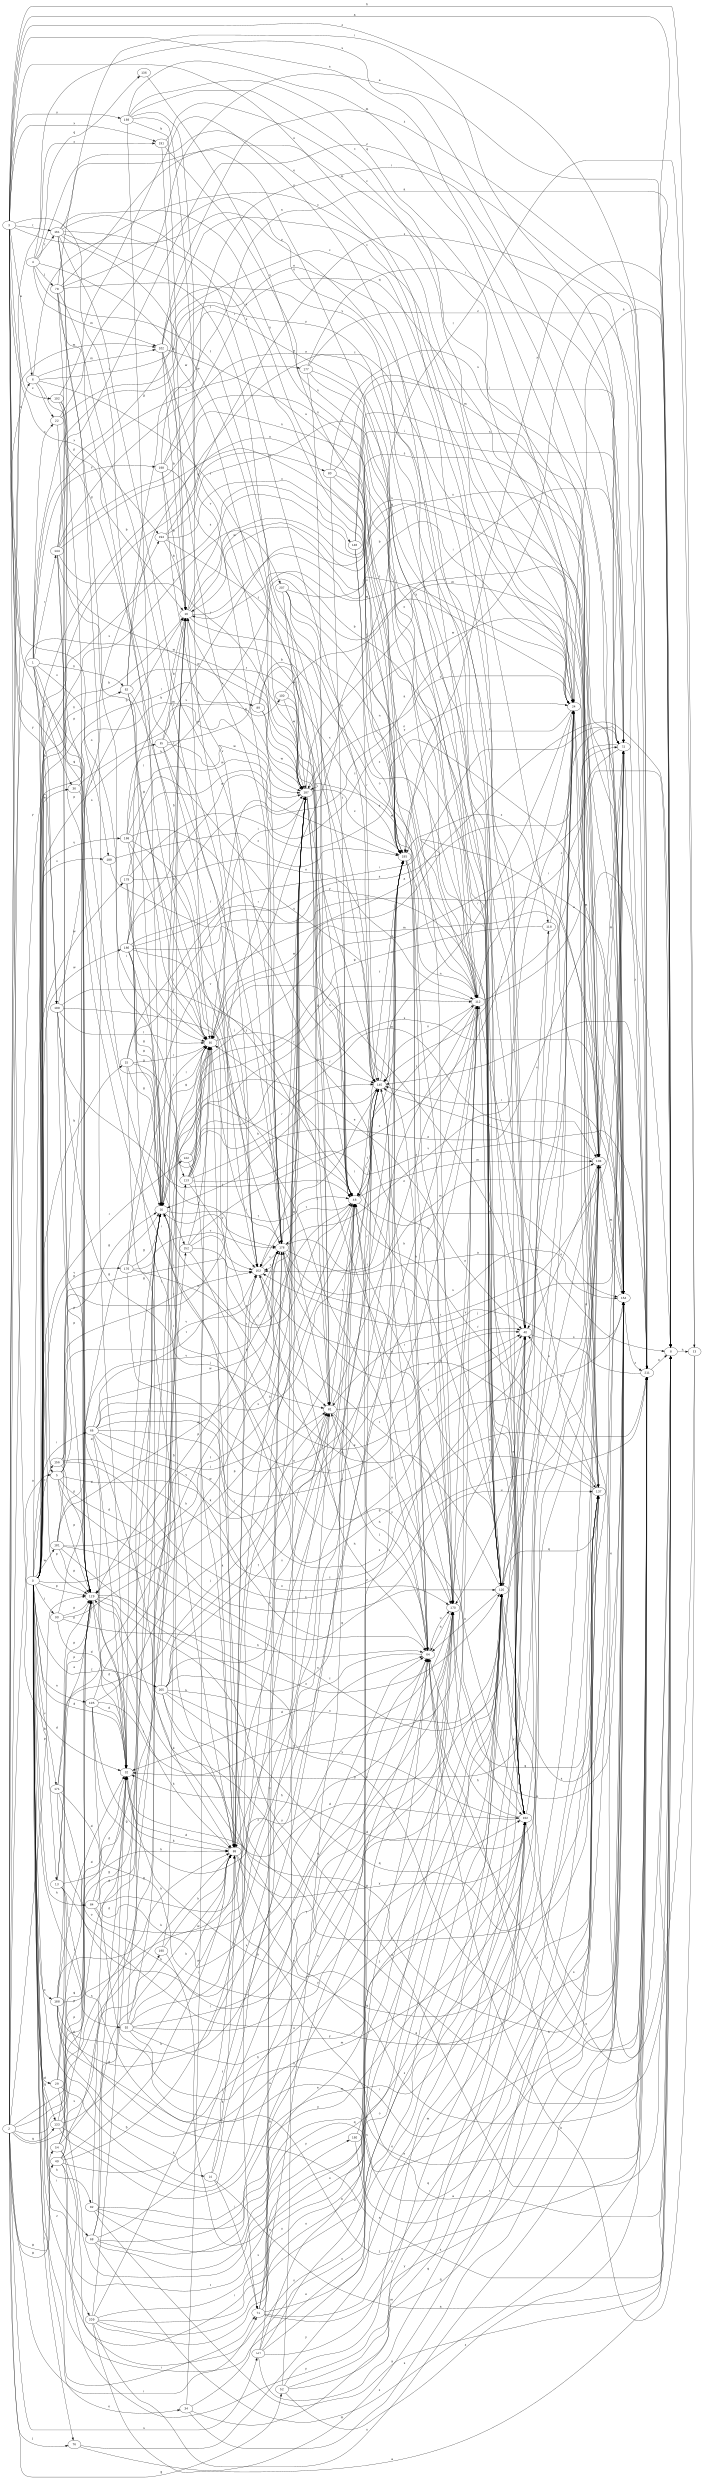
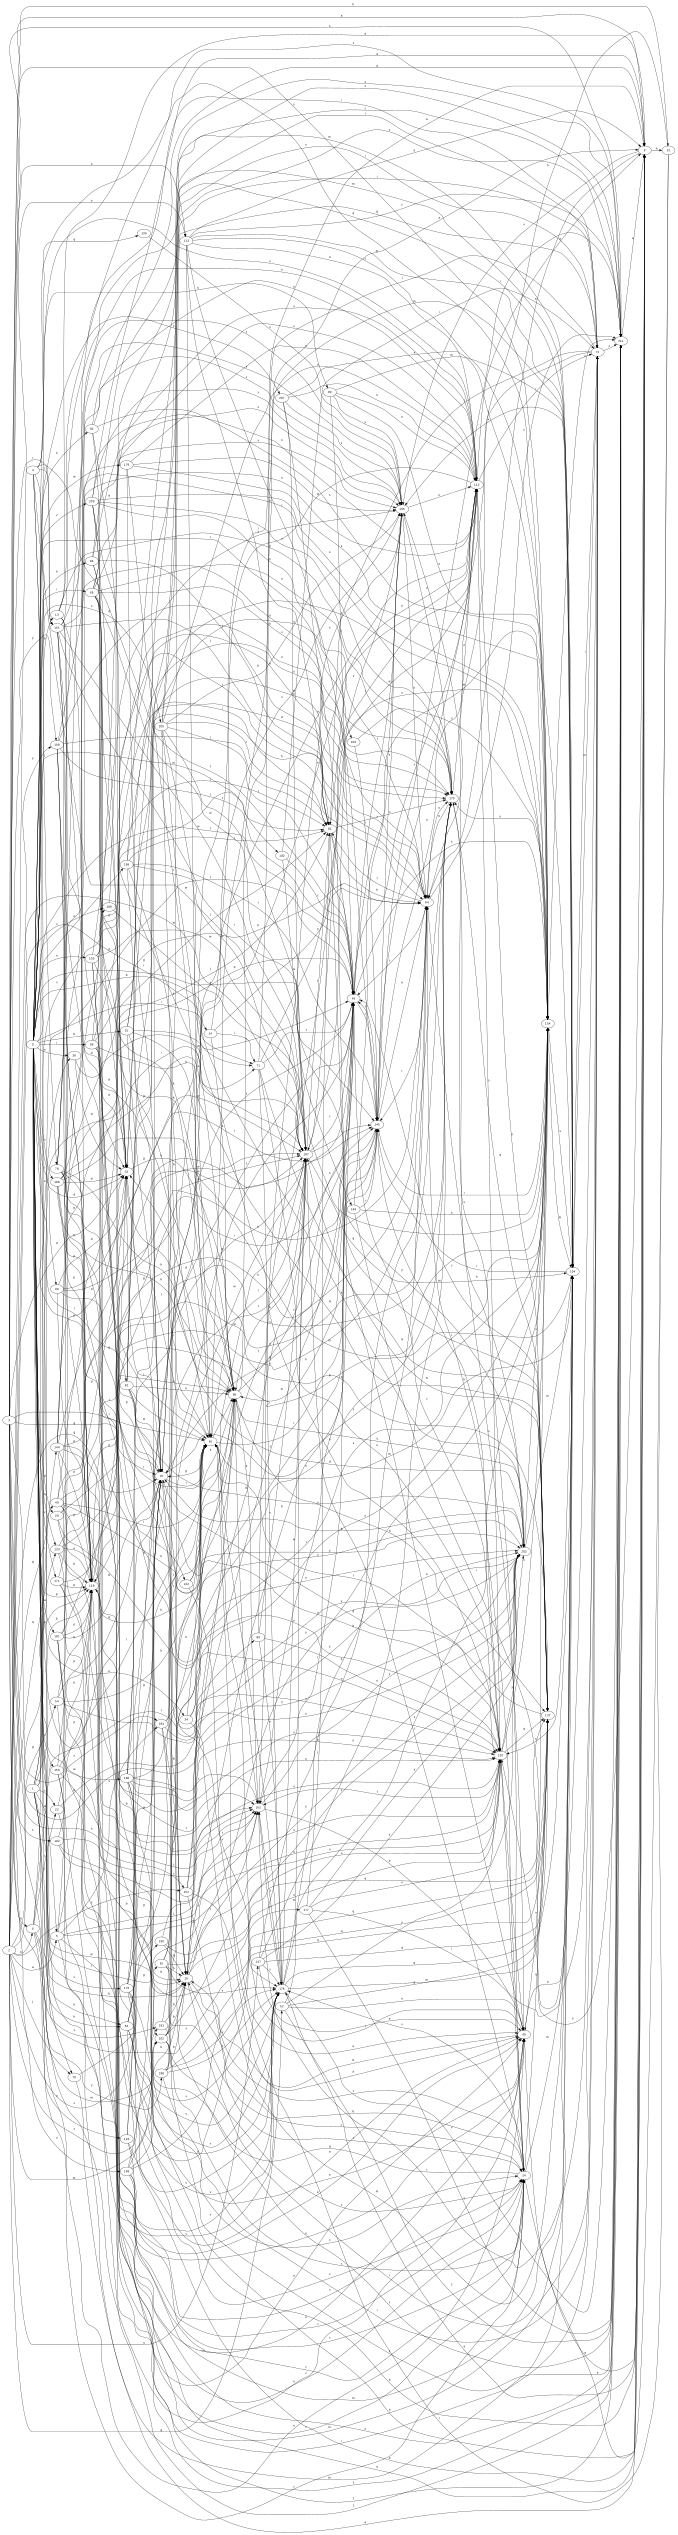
(534, 1131) -> (307, 2180)
